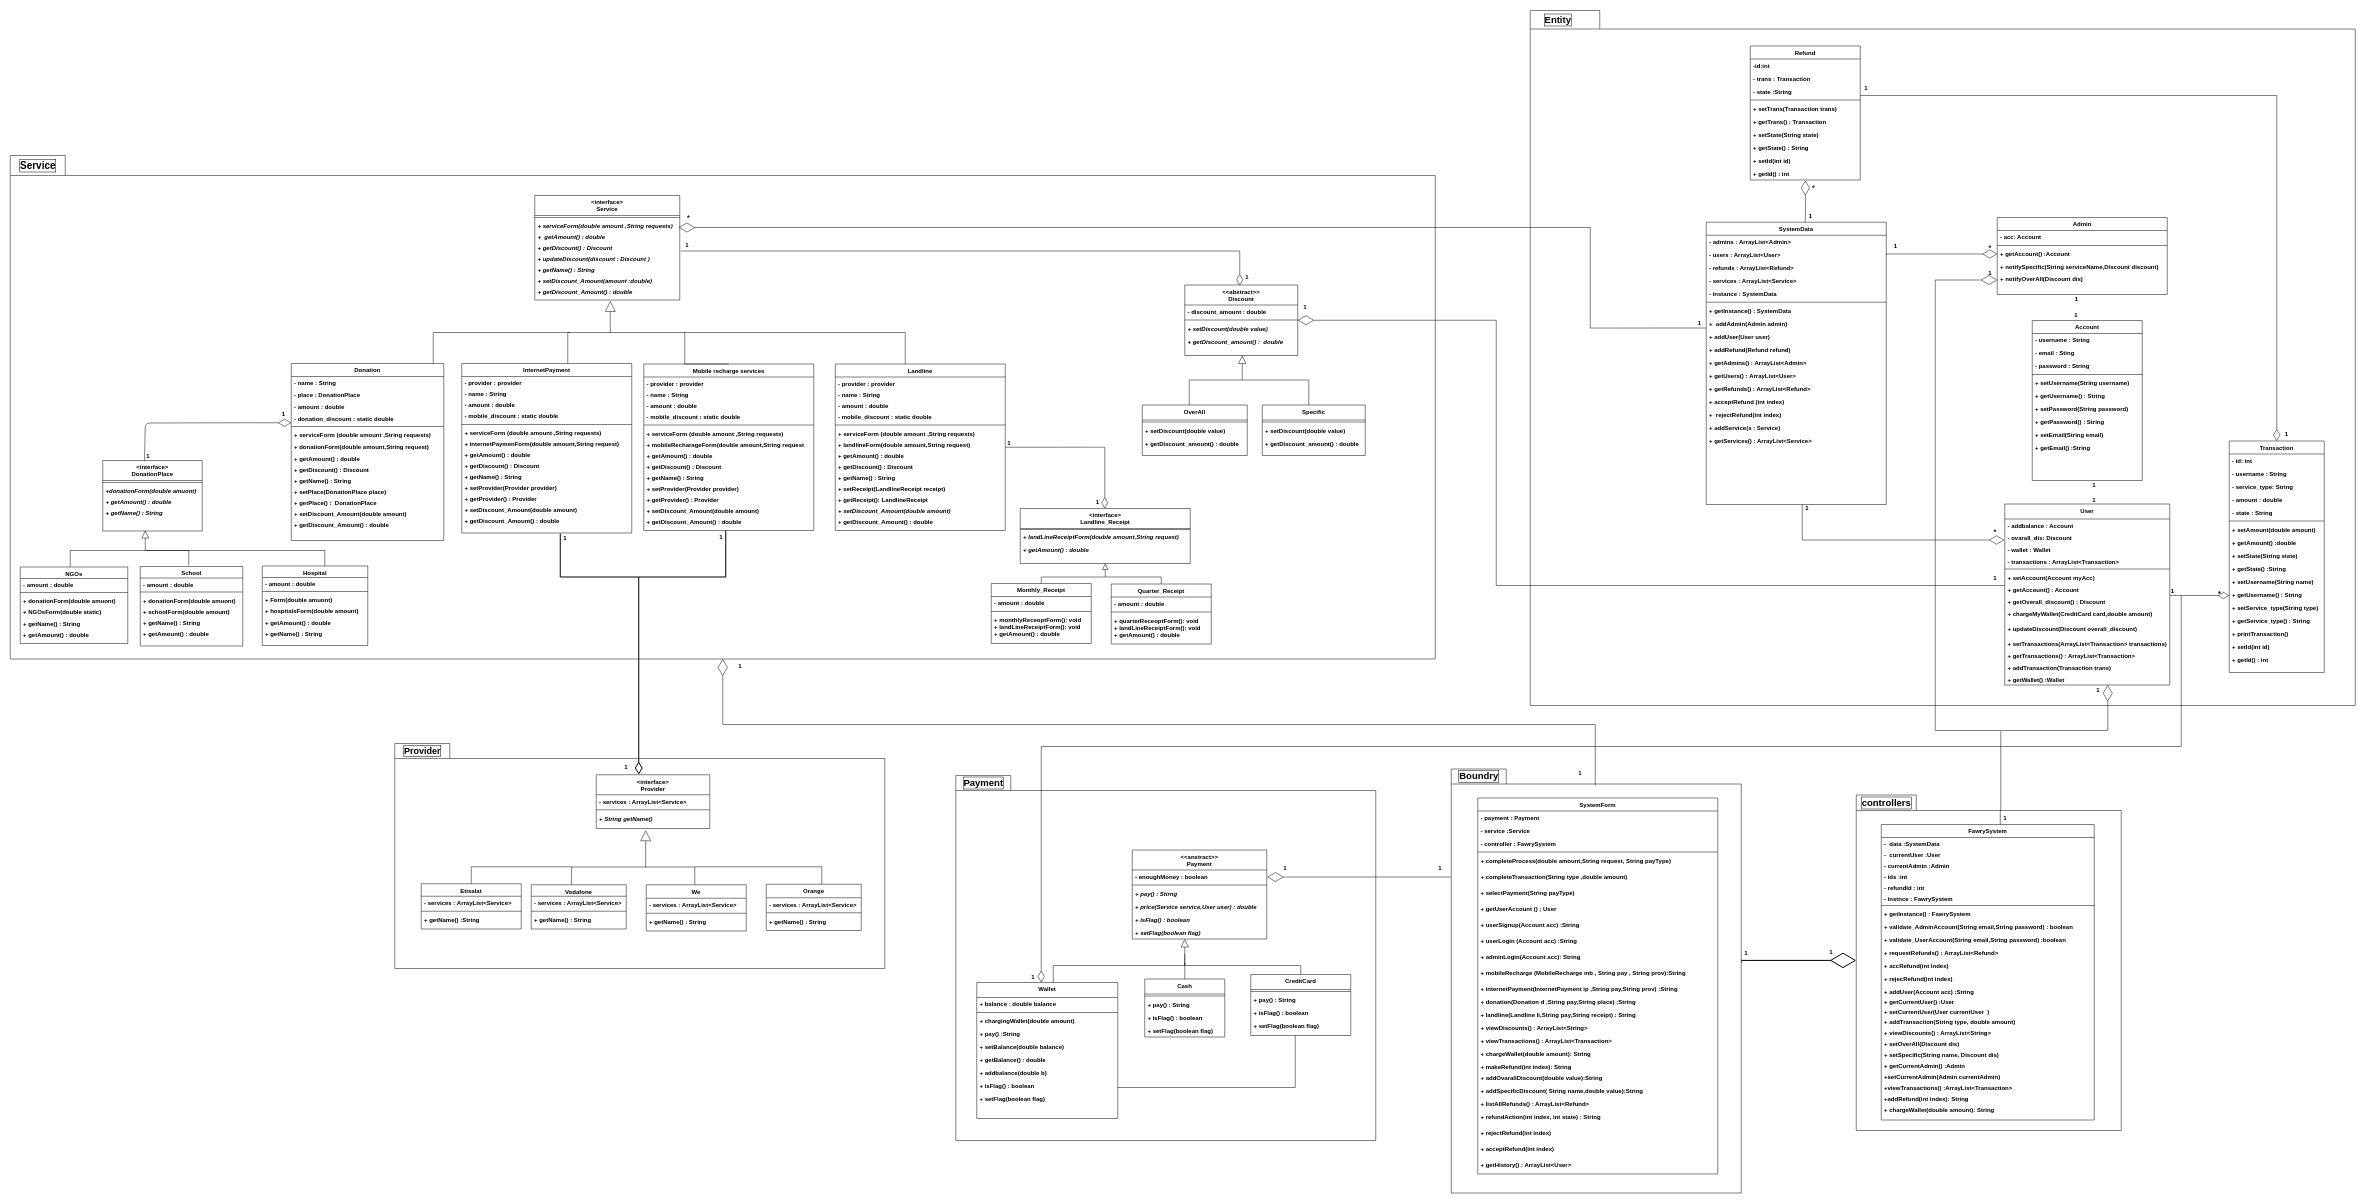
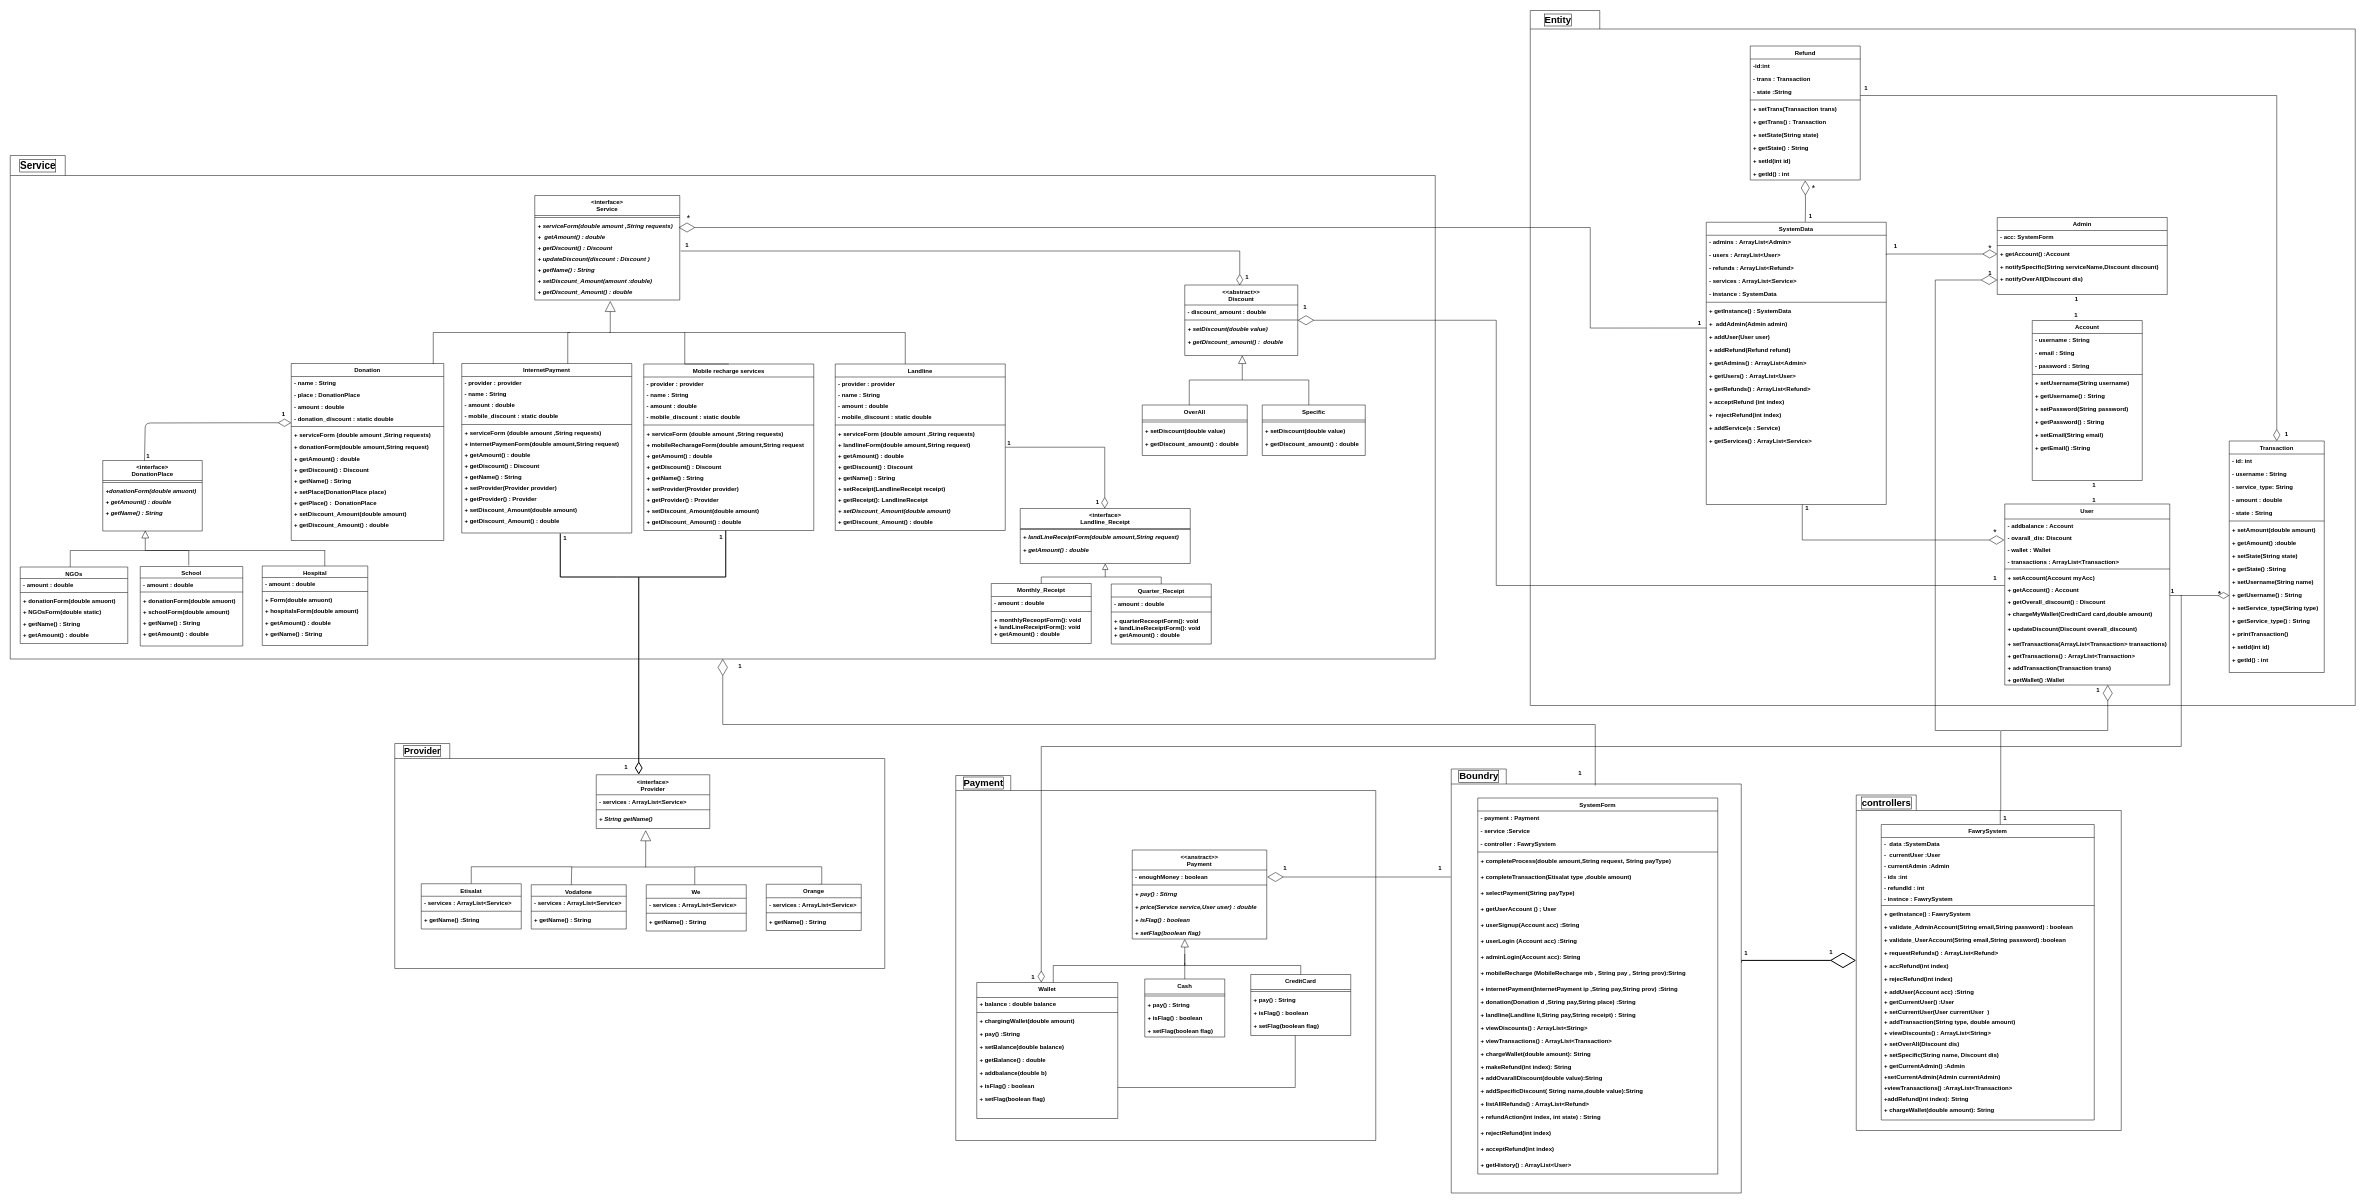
(2021, 237) -> (2026, 237)
(1557, 877) -> (1559, 877)
